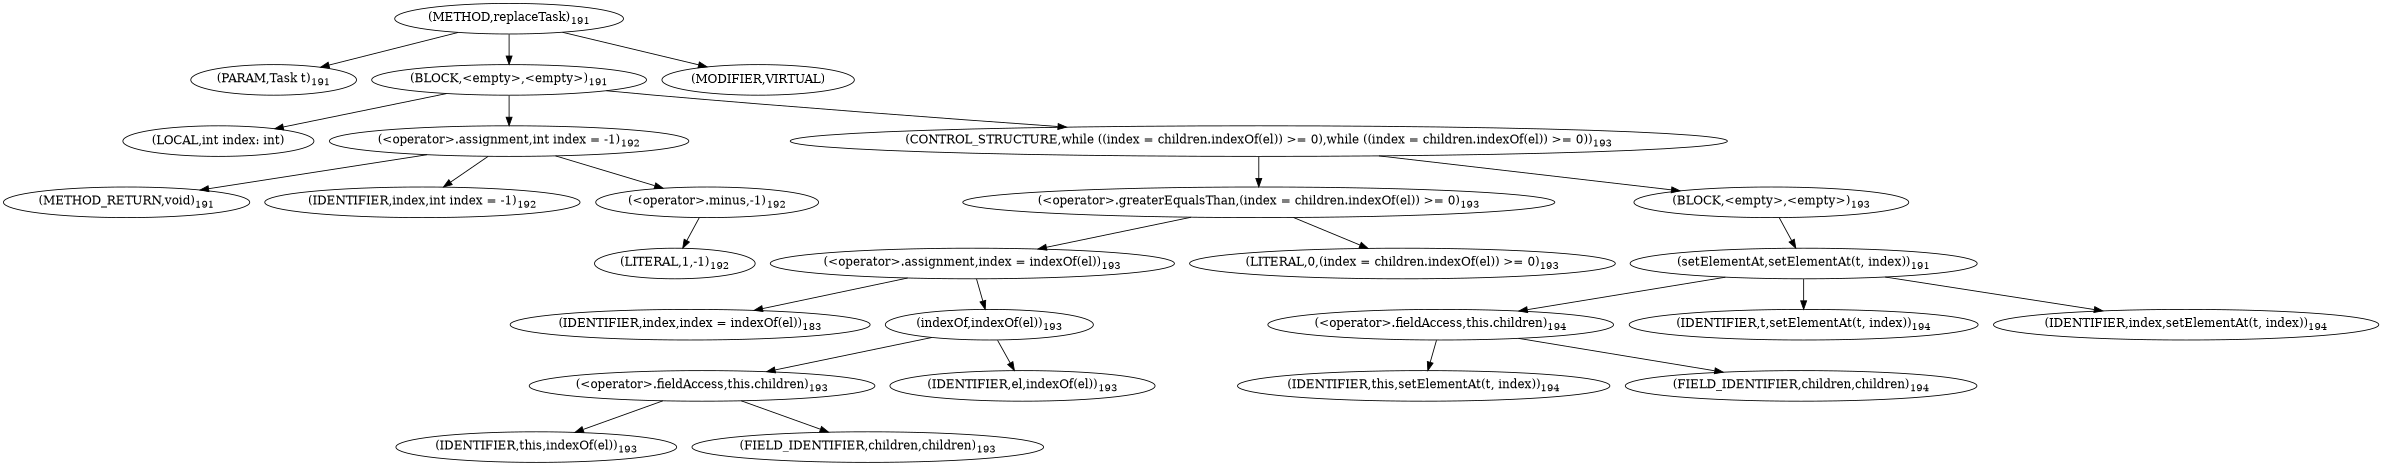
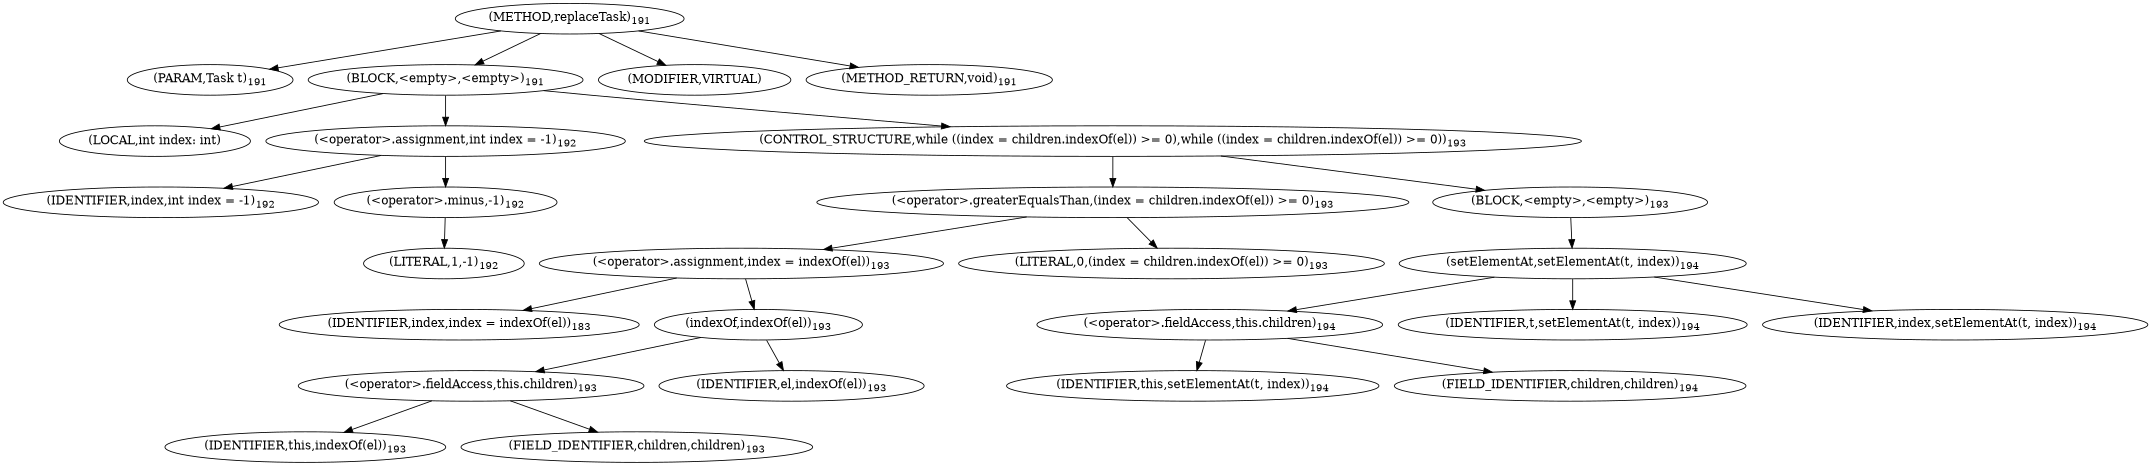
(318, 172) -> (744, 48)
(1921, 262) -> (1690, 262)
